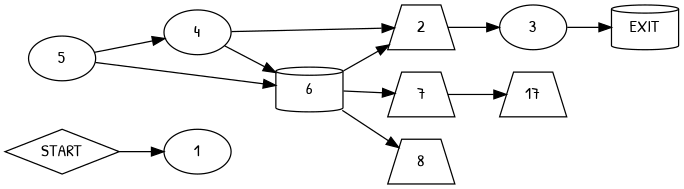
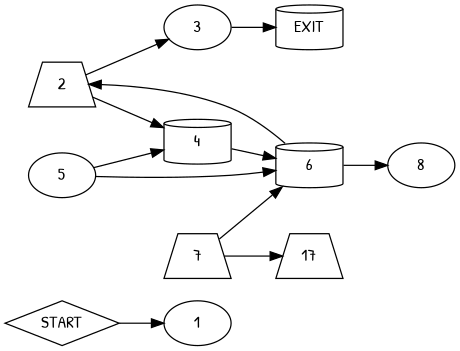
(307, 30) -> (122, 110)
(198, 32) -> (198, 142)
(363, 92) -> (246, 217)
(421, 162) -> (421, 165)
